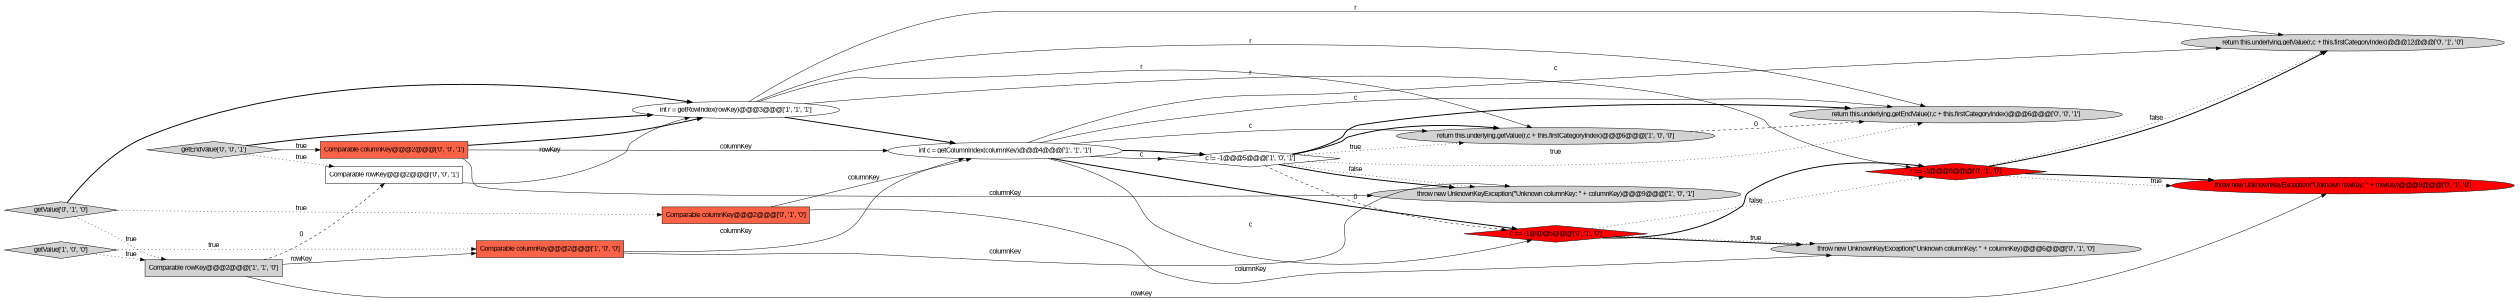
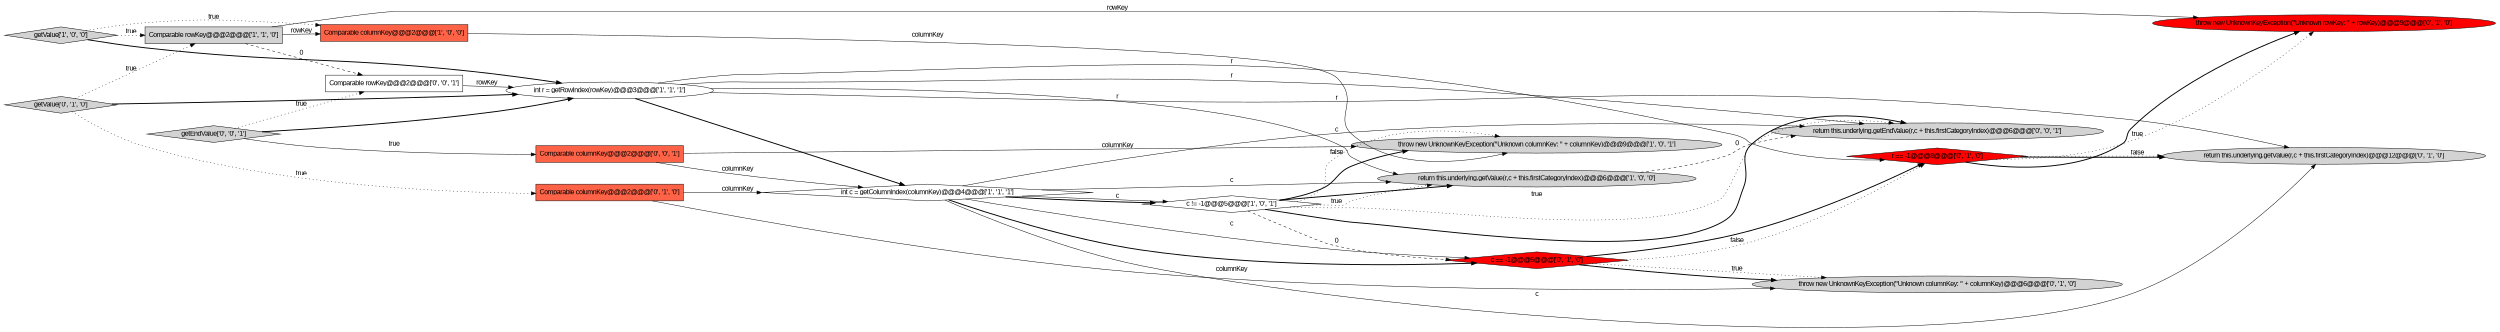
(583, 137) -> (322, 60)
(1005, 151) -> (927, 193)
(805, 244) -> none
